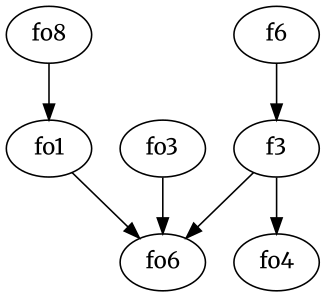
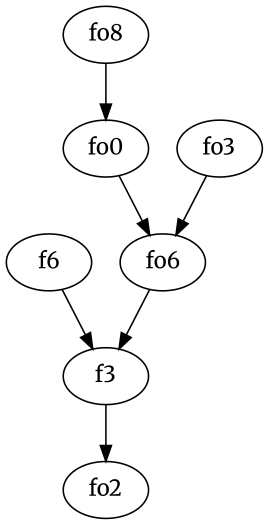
(49, 149) -> (106, 149)
(226, 200) -> (138, 312)
(277, 262) -> (106, 490)
